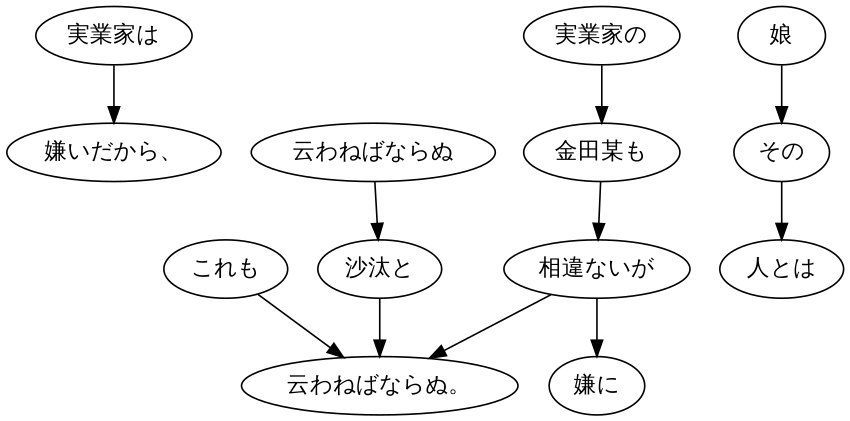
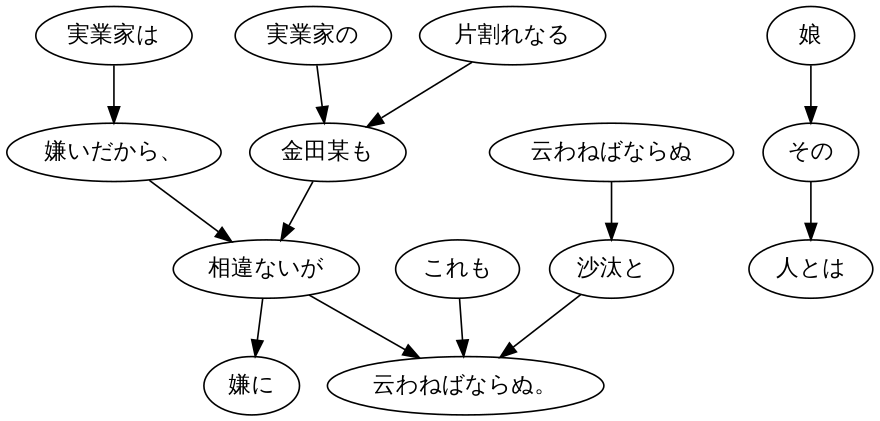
none -> (513, 36)
none -> (184, 206)
